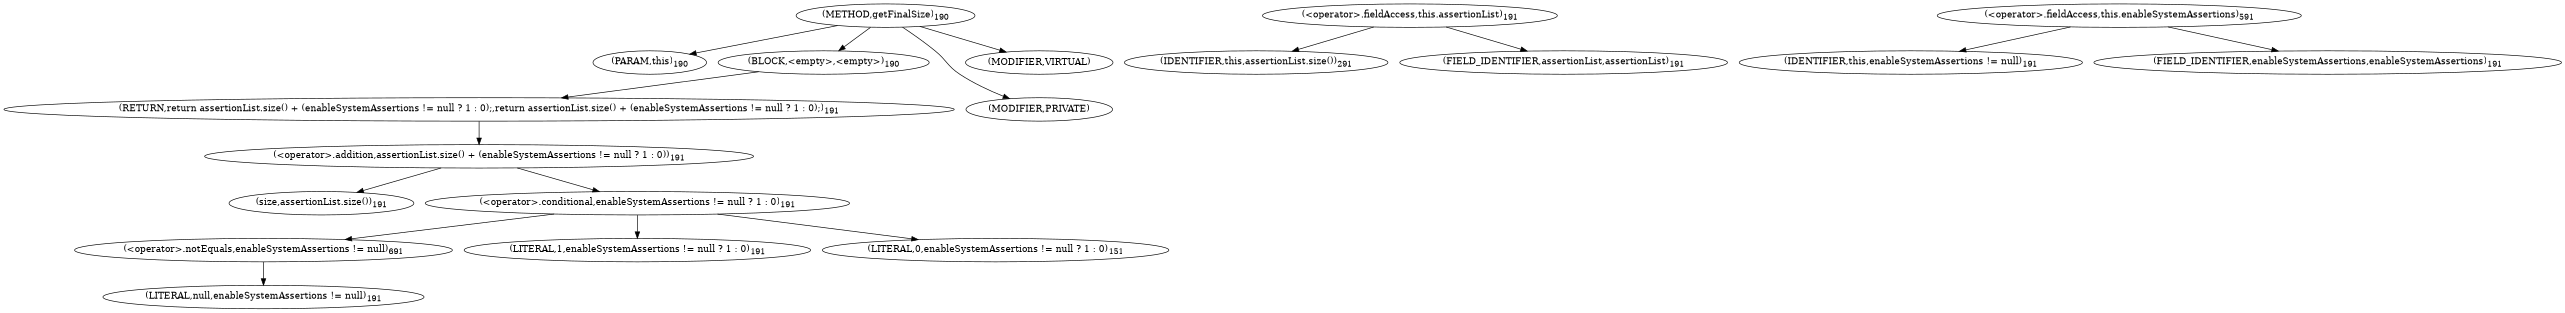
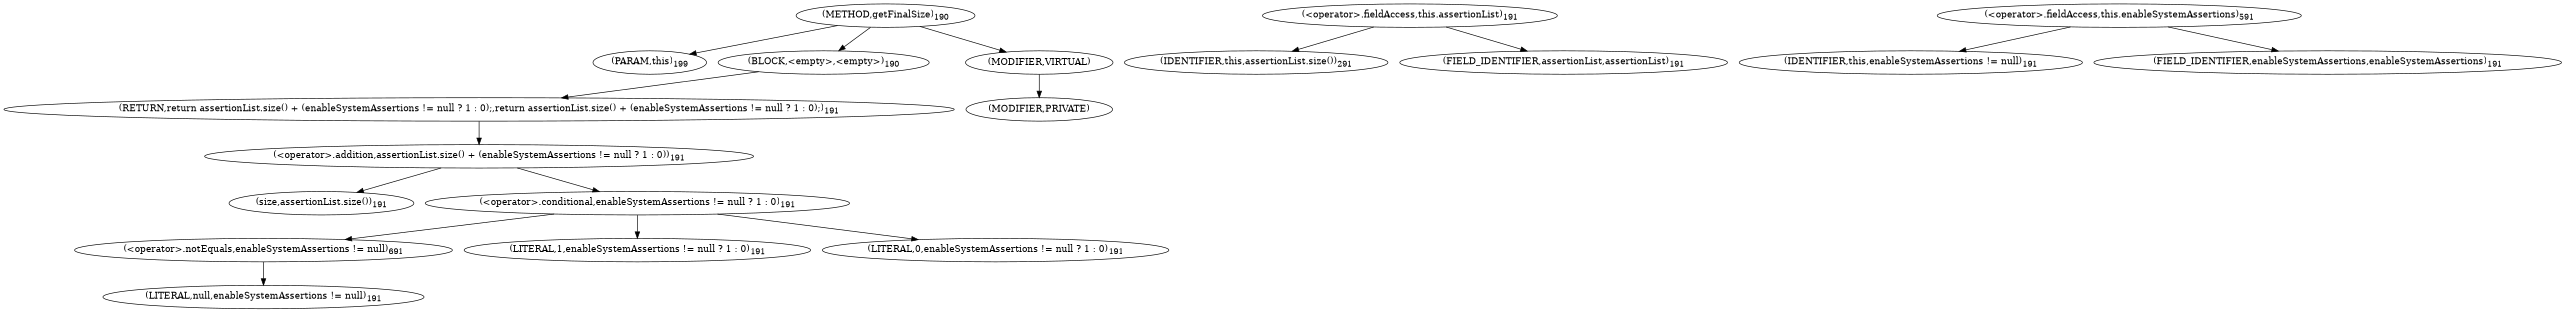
(681, 62) -> (681, 62)
(950, 66) -> (1039, 83)
(1116, 249) -> (1116, 249)
